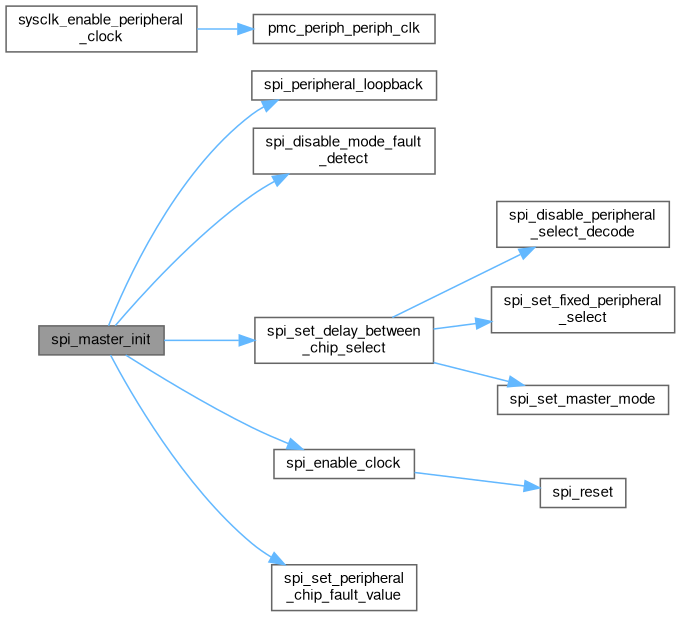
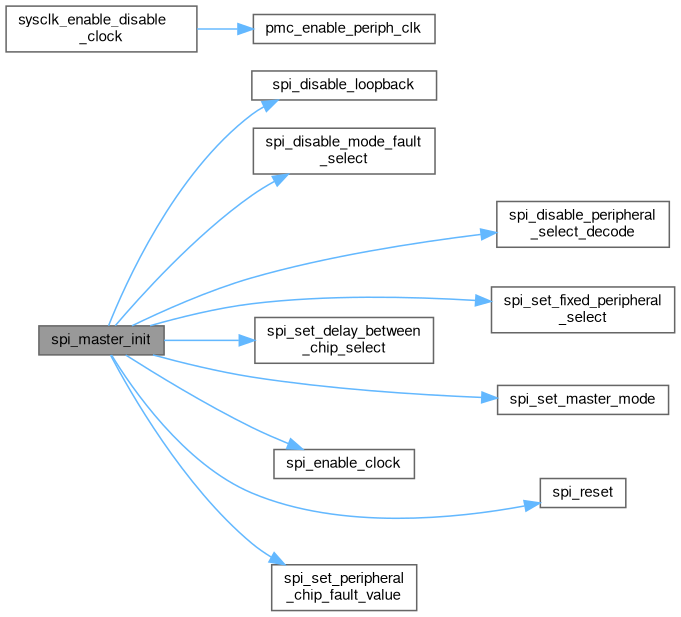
(102, 29) -> (102, 29)
(344, 29) -> (344, 29)
(344, 85) -> (344, 85)
(344, 151) -> (344, 151)
(456, 286) -> (302, 265)
(455, 326) -> (311, 299)
(471, 372) -> (316, 385)
(469, 479) -> (288, 505)
